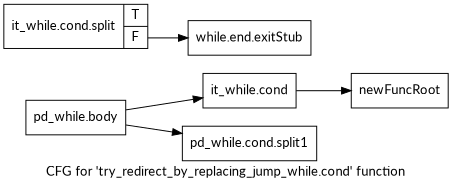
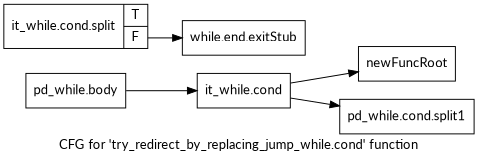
(149, 128) -> (310, 101)
